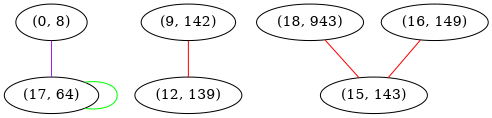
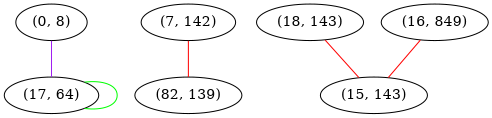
(188, 22) -> (188, 22)
(310, 22) -> (310, 22)
(435, 22) -> (435, 22)
(188, 95) -> (188, 95)
